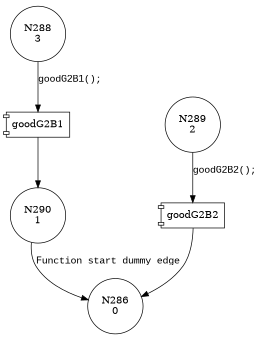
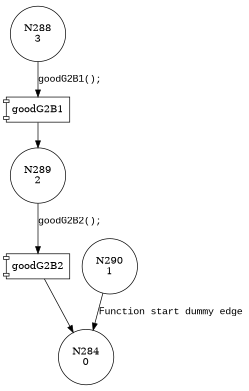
(38, 159) -> (38, 132)
(115, 306) -> (86, 357)
